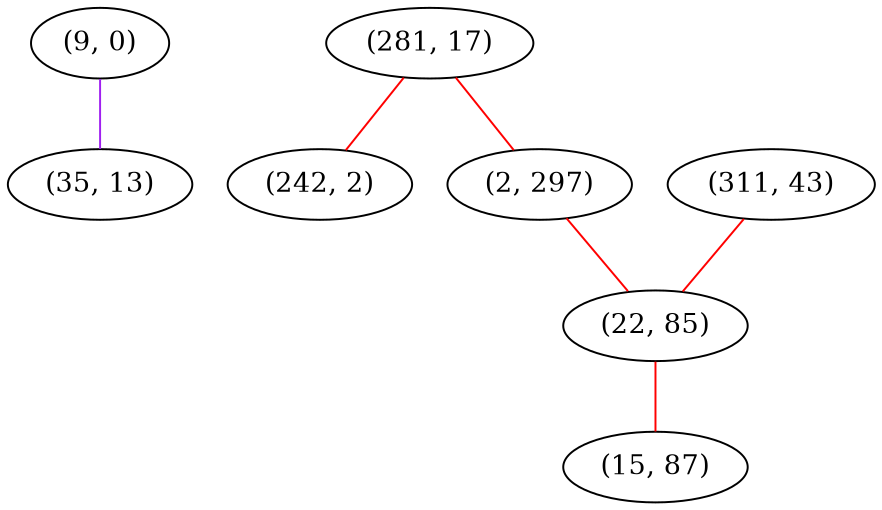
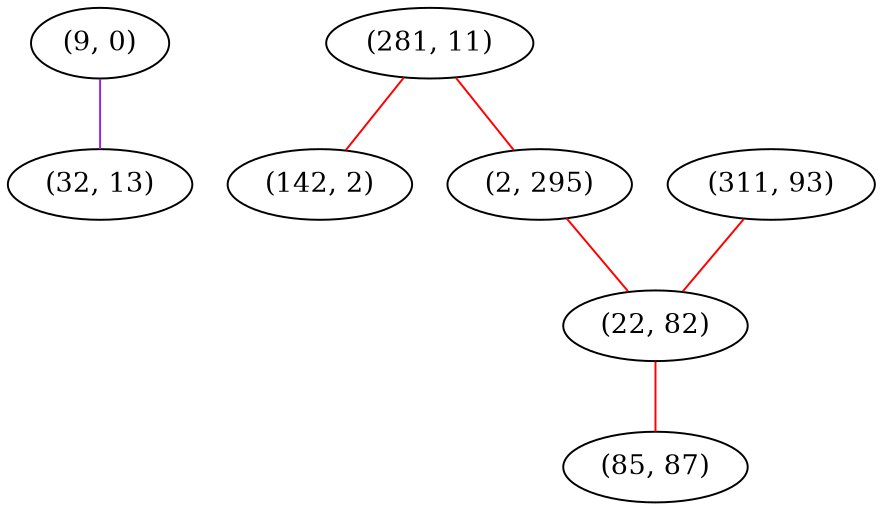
(430, 43) -> (430, 43)
(100, 184) -> (100, 184)
(320, 184) -> (320, 184)
(540, 184) -> (540, 184)
(771, 184) -> (771, 184)
(655, 326) -> (655, 326)
(655, 467) -> (655, 467)
